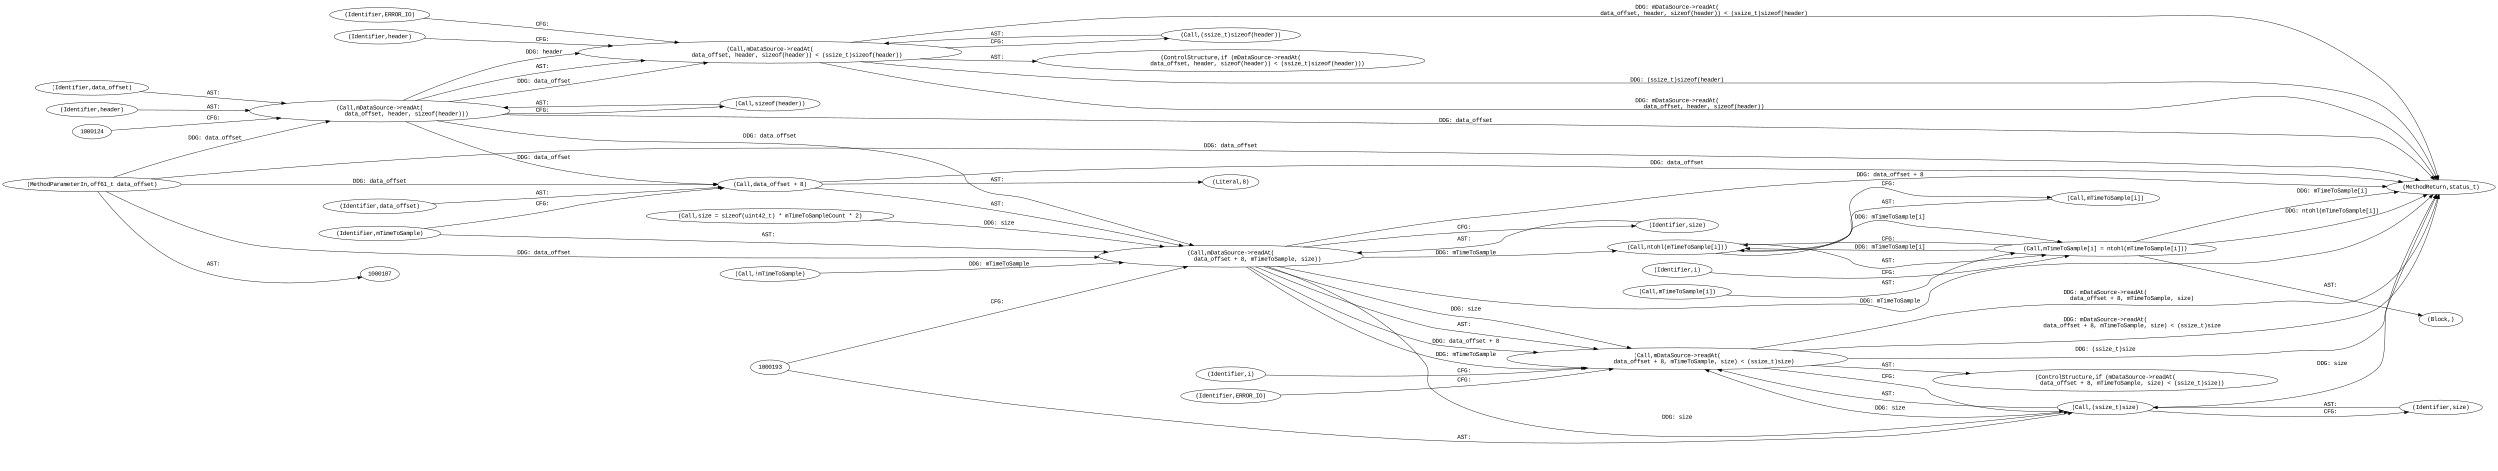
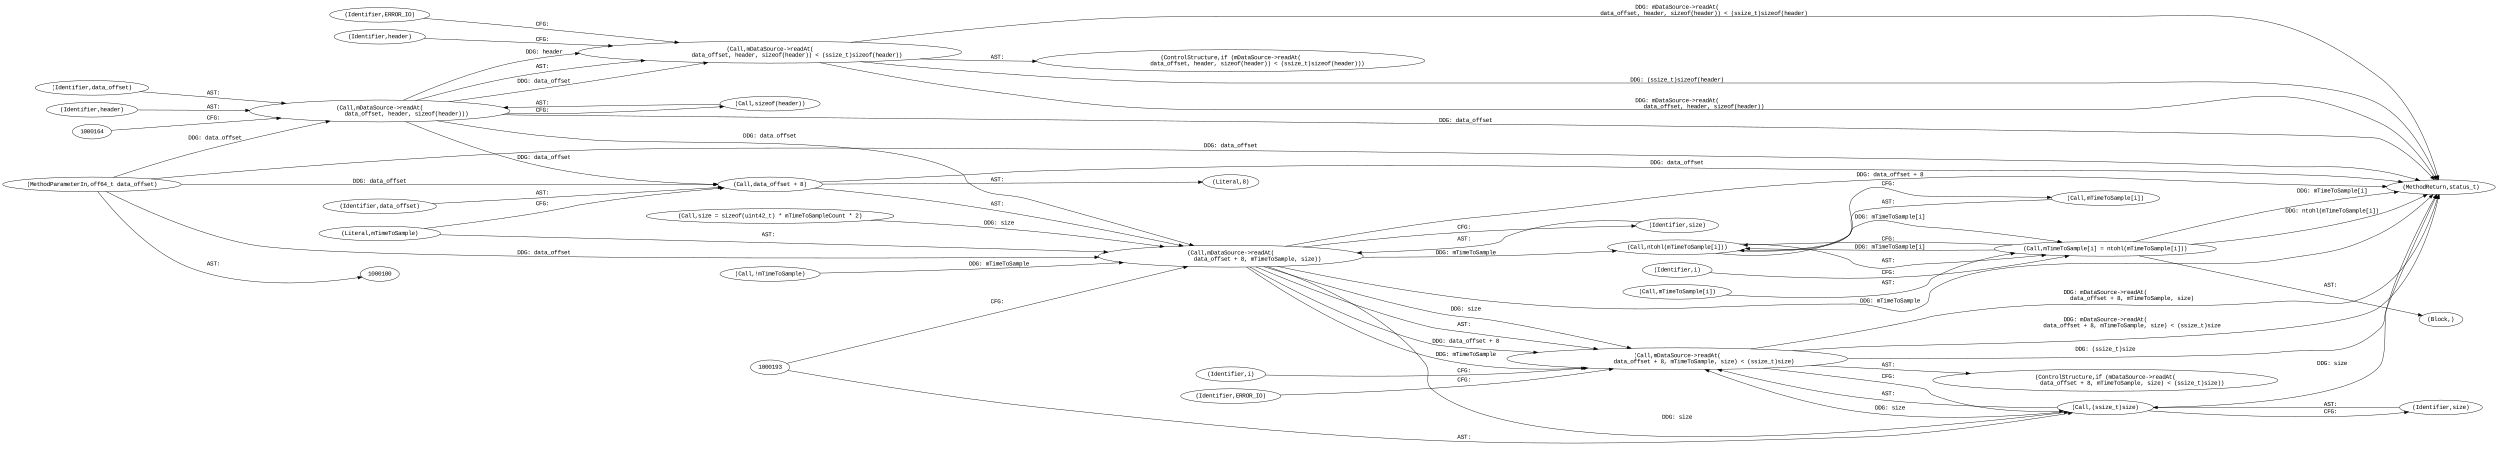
(1231, 35) -> none
(92, 132) -> (92, 132)
(92, 184) -> (92, 184)
(380, 233) -> (380, 233)
(380, 274) -> (380, 274)
